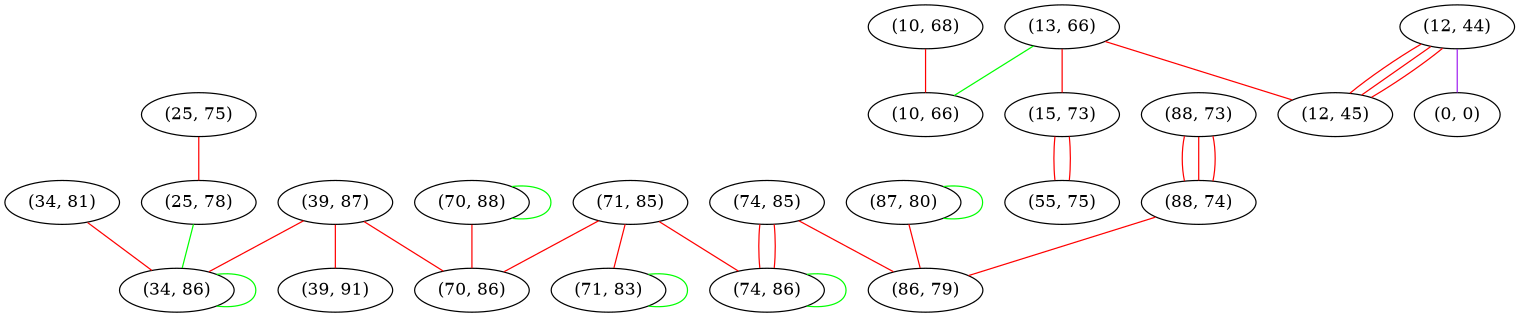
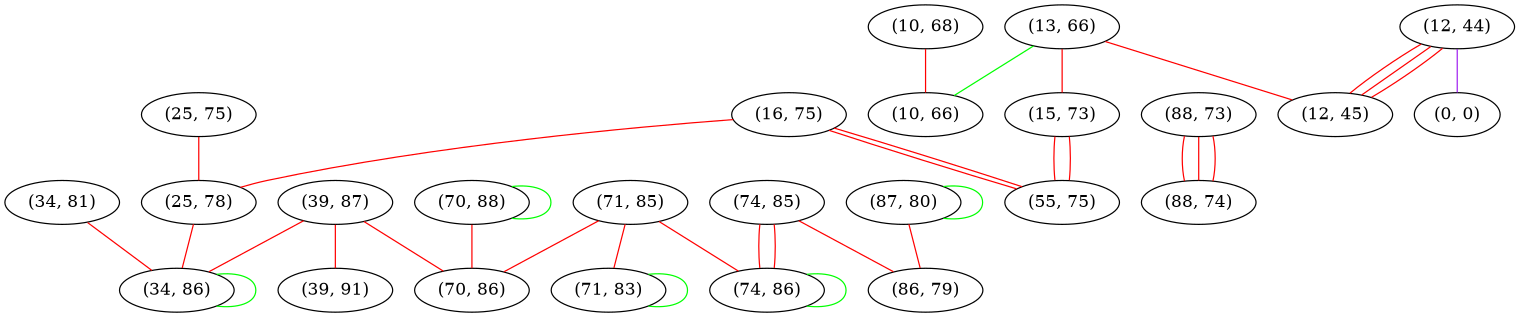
none -> (789, 115)
(188, 246) -> (188, 246)
(1062, 246) -> none
